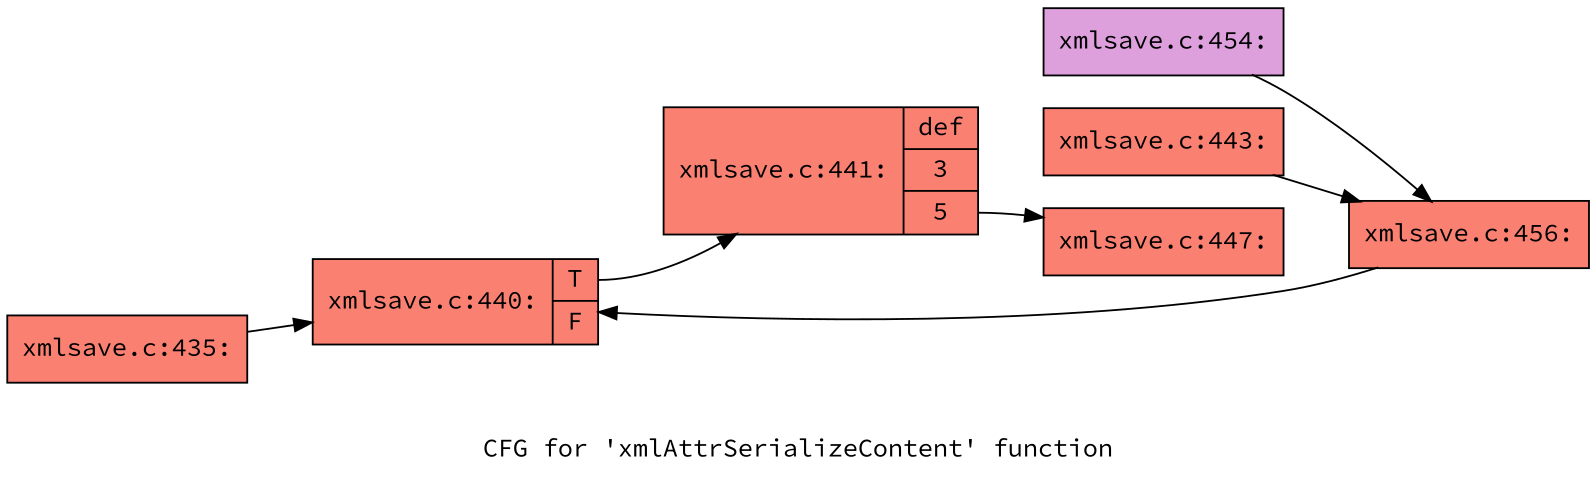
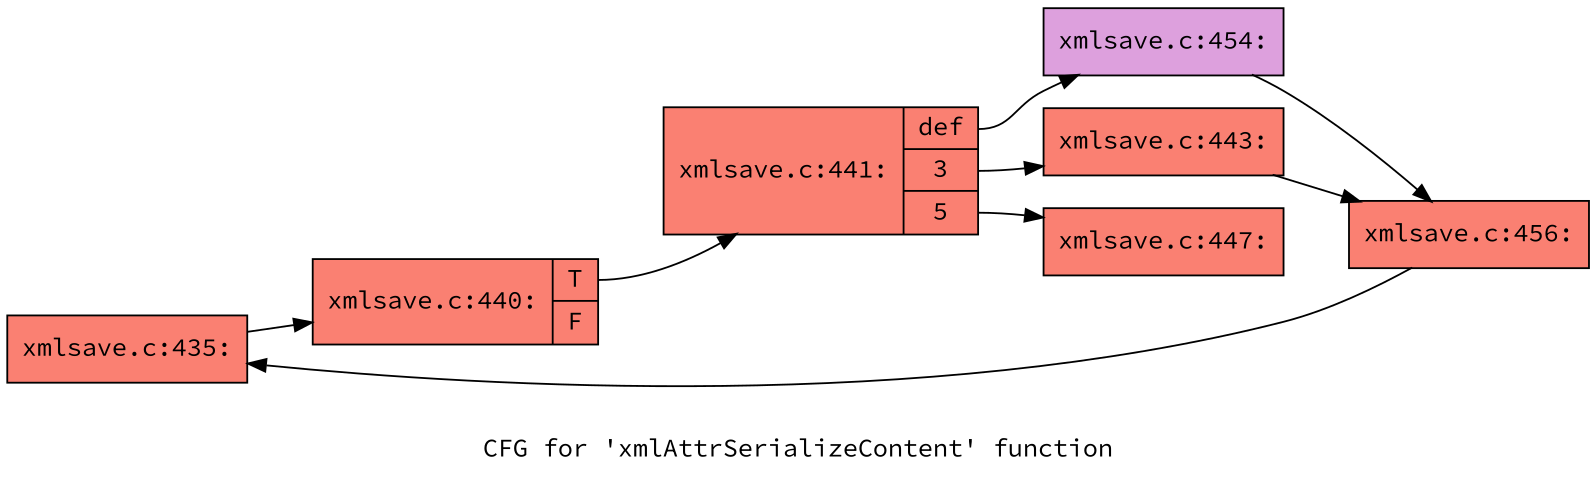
none -> (1020, 108)
none -> (1001, 170)
(1000, 316) -> (847, 382)
